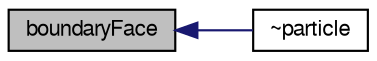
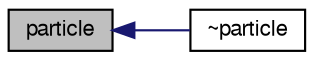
(92, 30) -> (61, 30)
